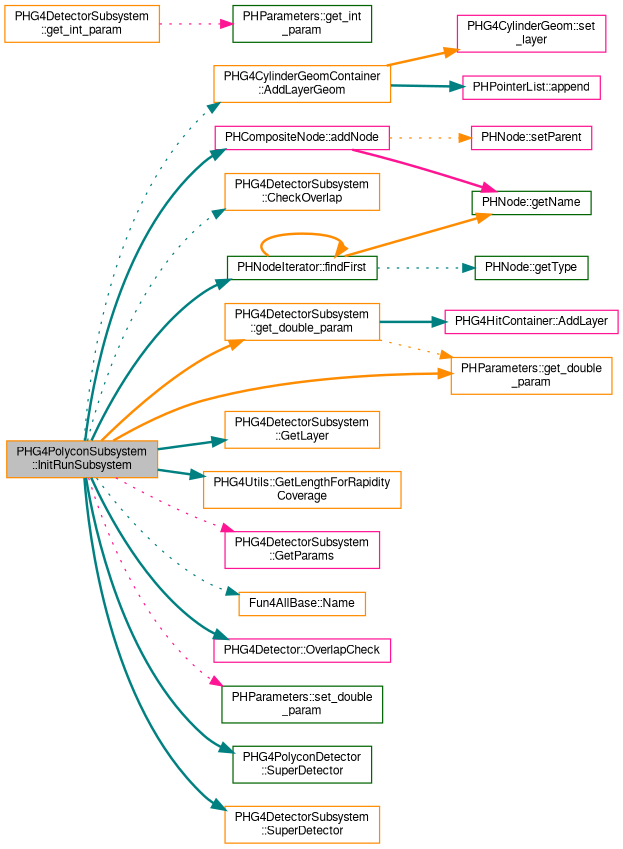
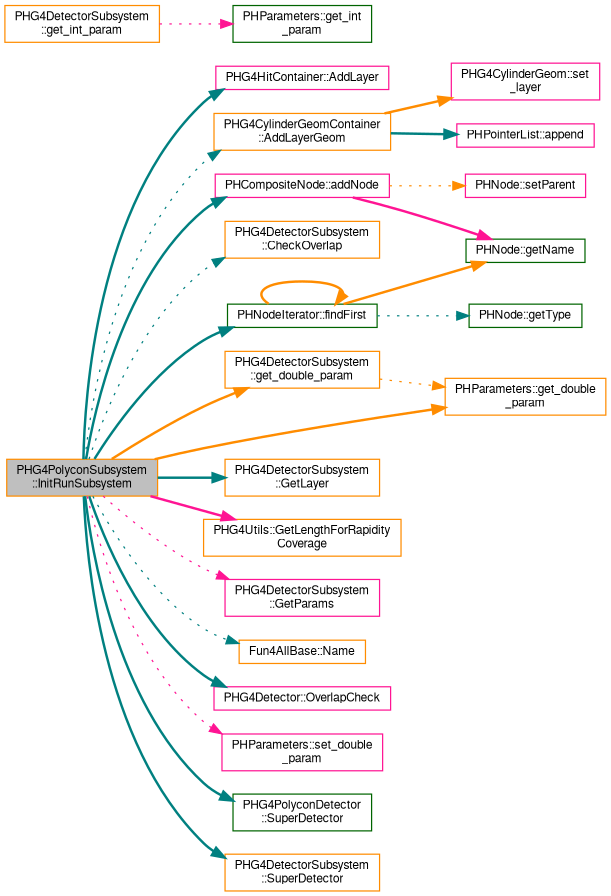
(406, 322) -> (113, 264)
(174, 472) -> (186, 506)
(302, 705) -> (302, 752)
